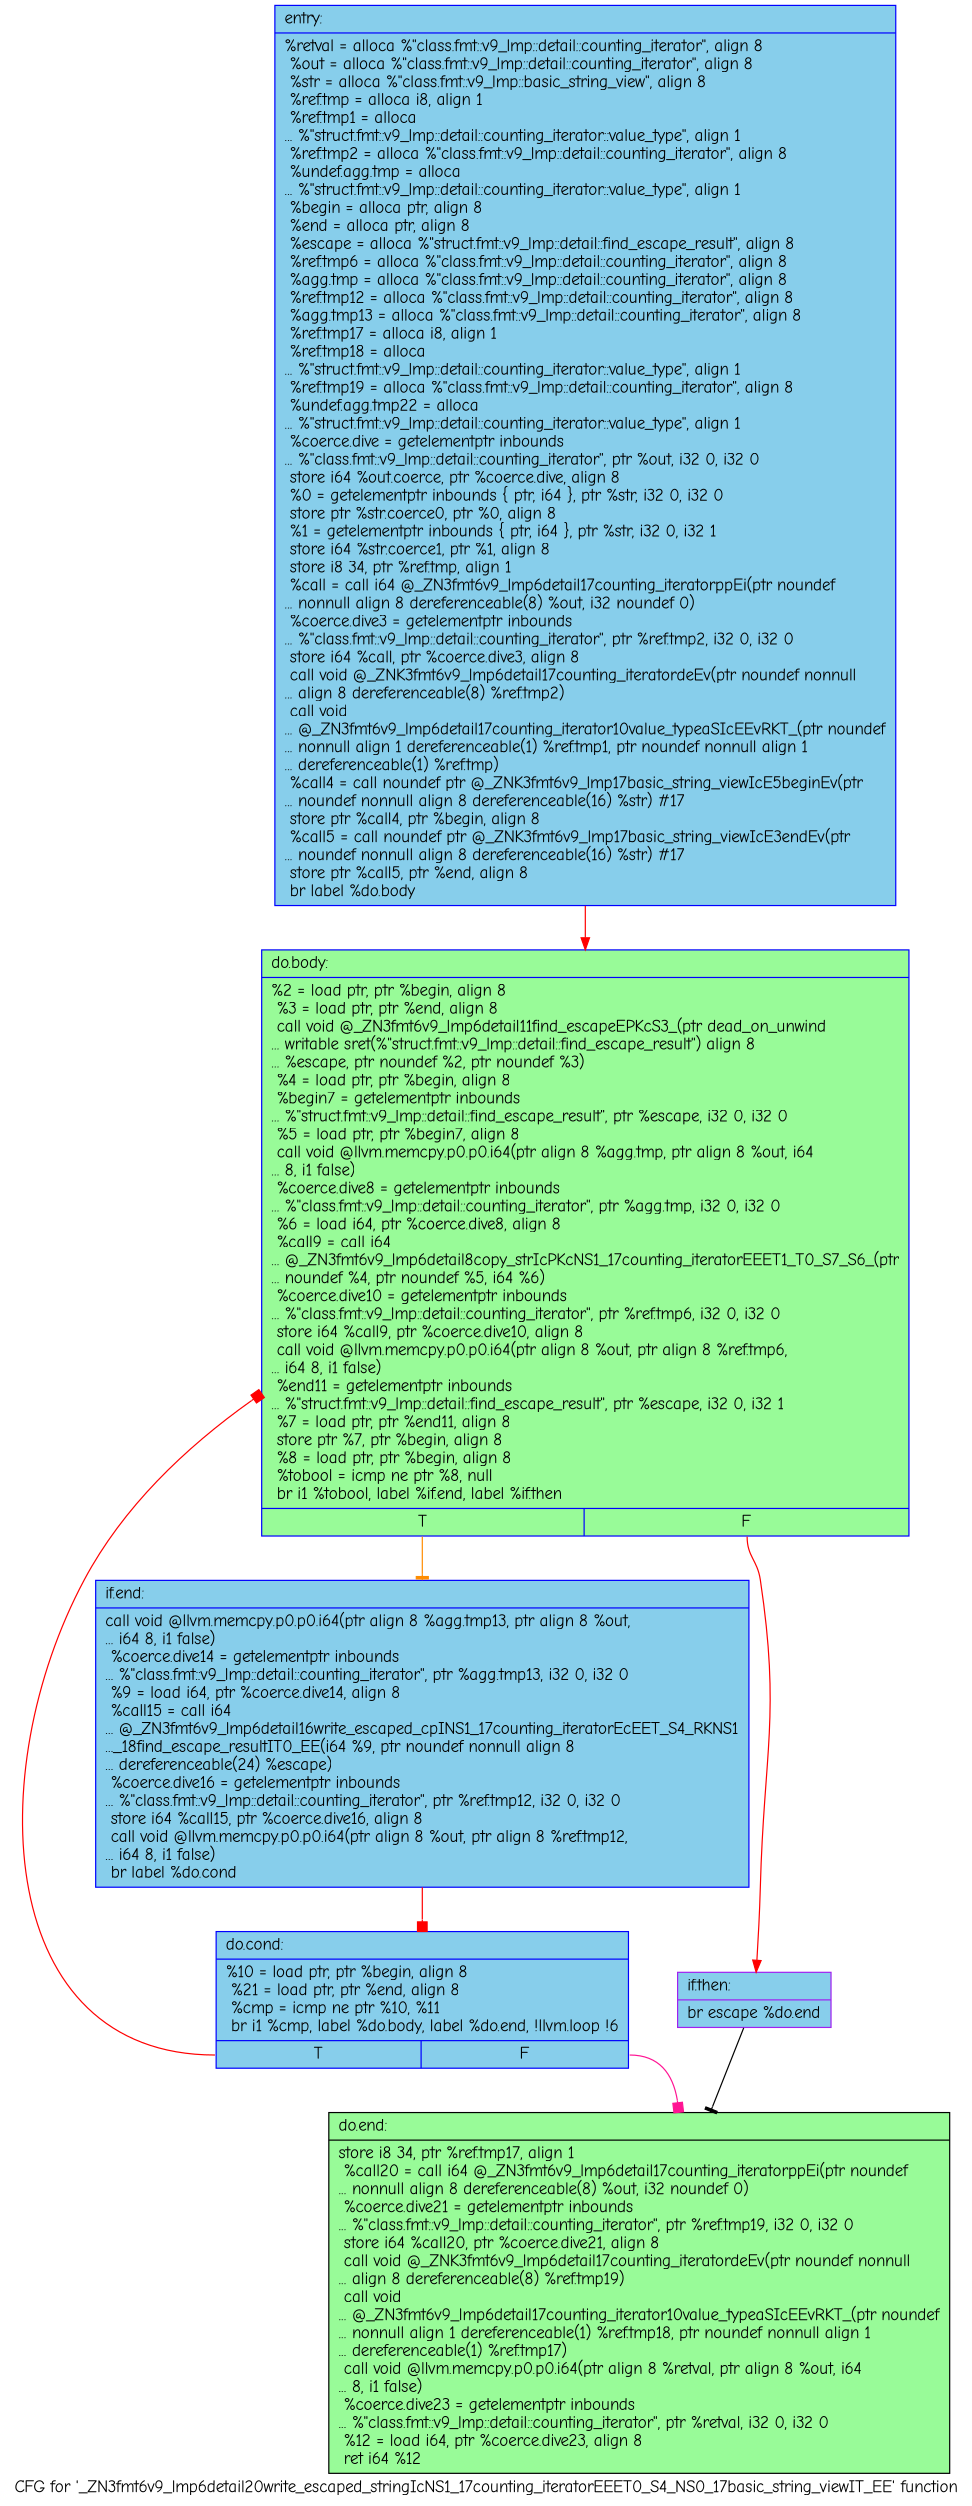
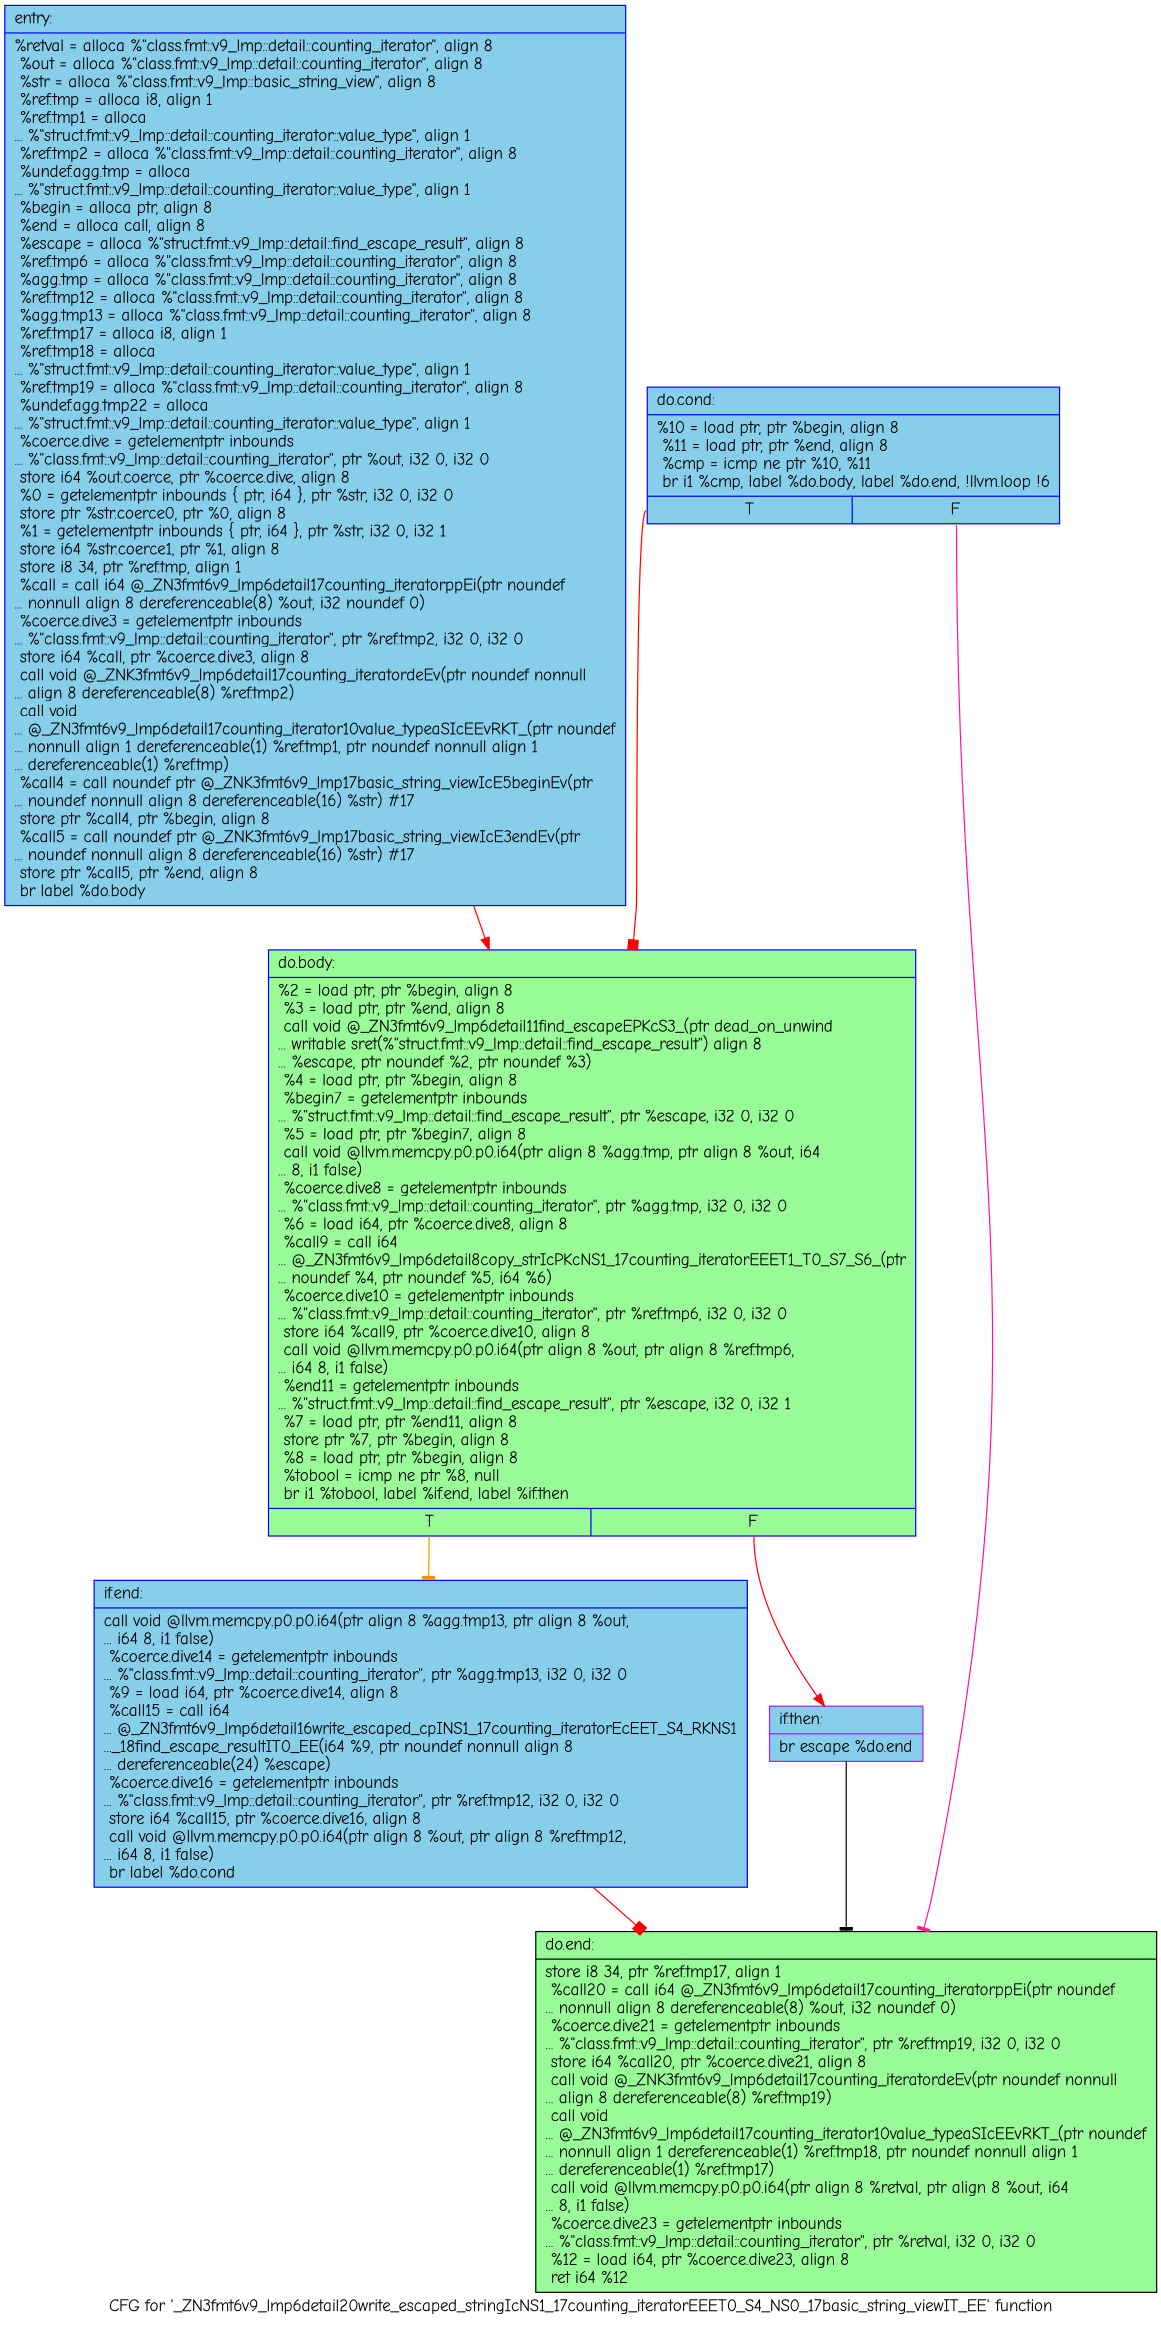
(377, 226) -> (110, 226)
(422, 1903) -> (614, 1905)
(343, 1990) -> (773, 446)
(663, 2068) -> (990, 1227)
